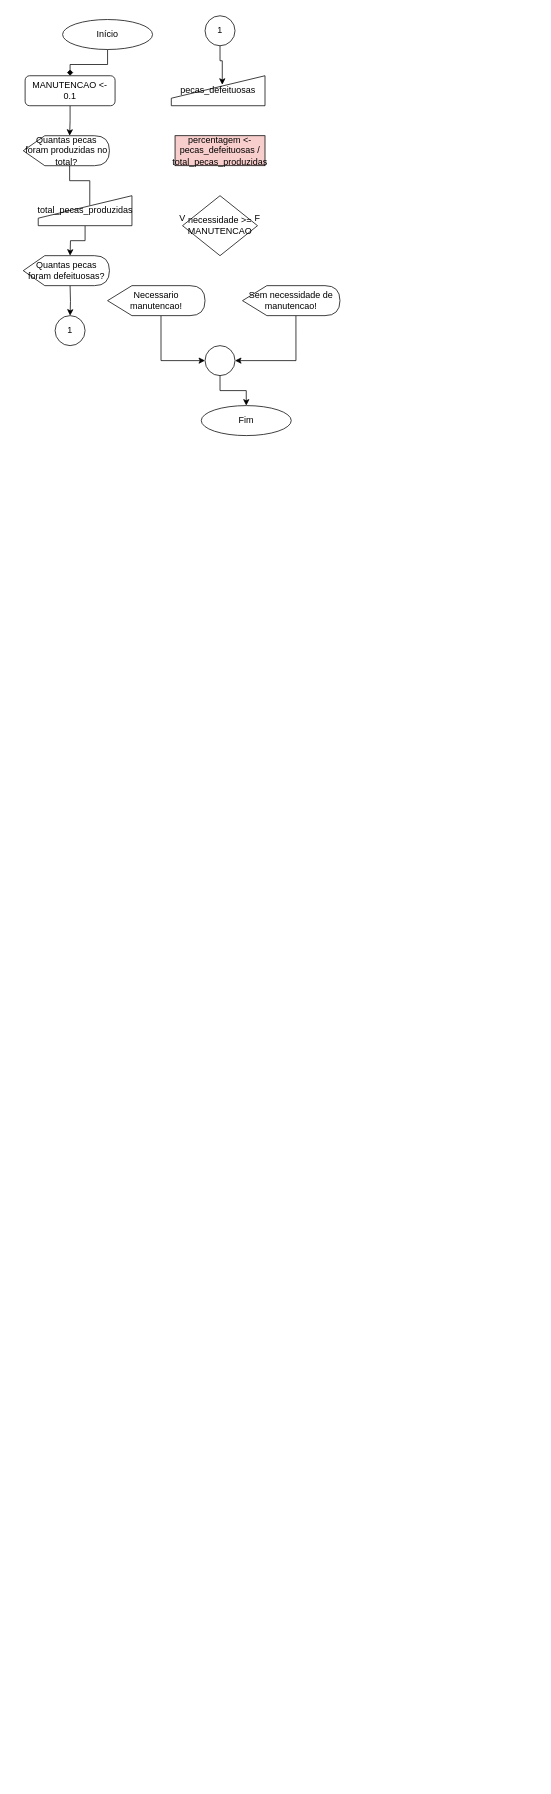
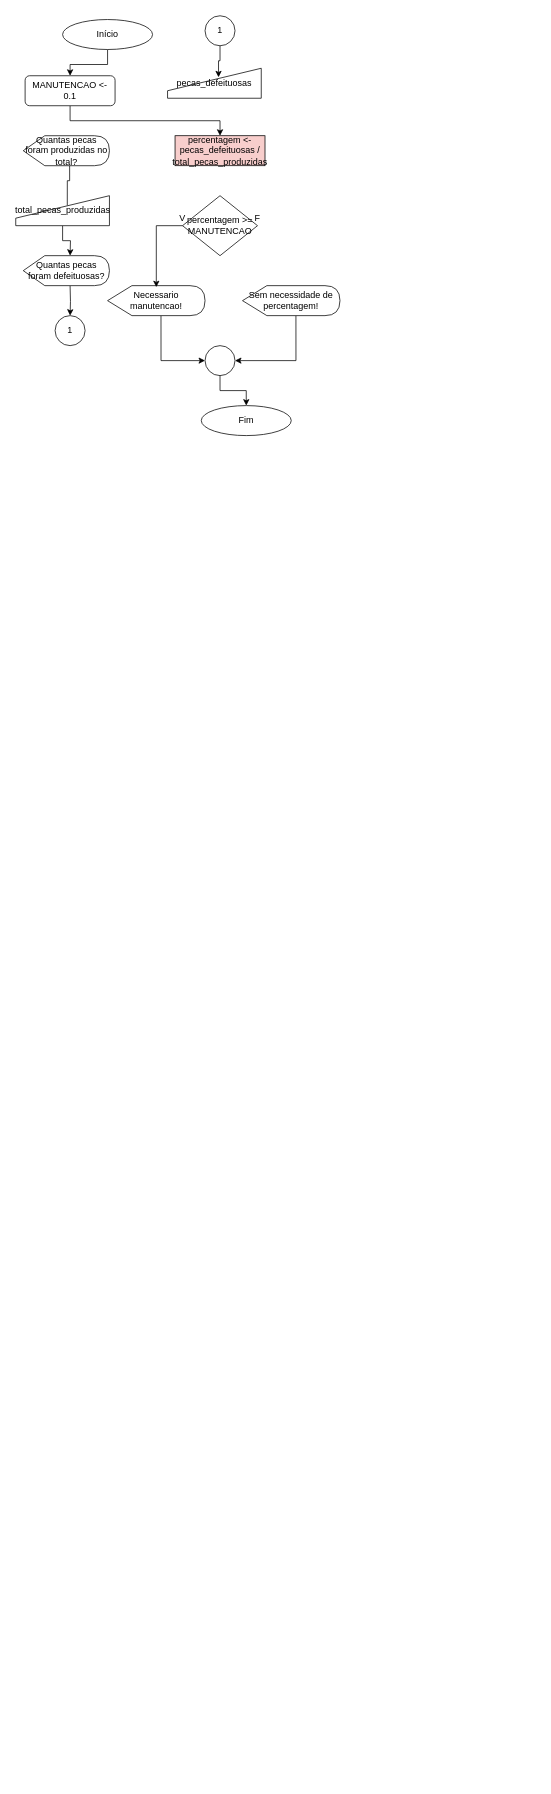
(70, 68) -> (70, 68)
(218, 90) -> (215, 83)
(70, 122) -> (149, 120)
(85, 210) -> (63, 210)
(220, 225) -> (220, 225)
none -> (156, 241)
(291, 300) -> (291, 300)
